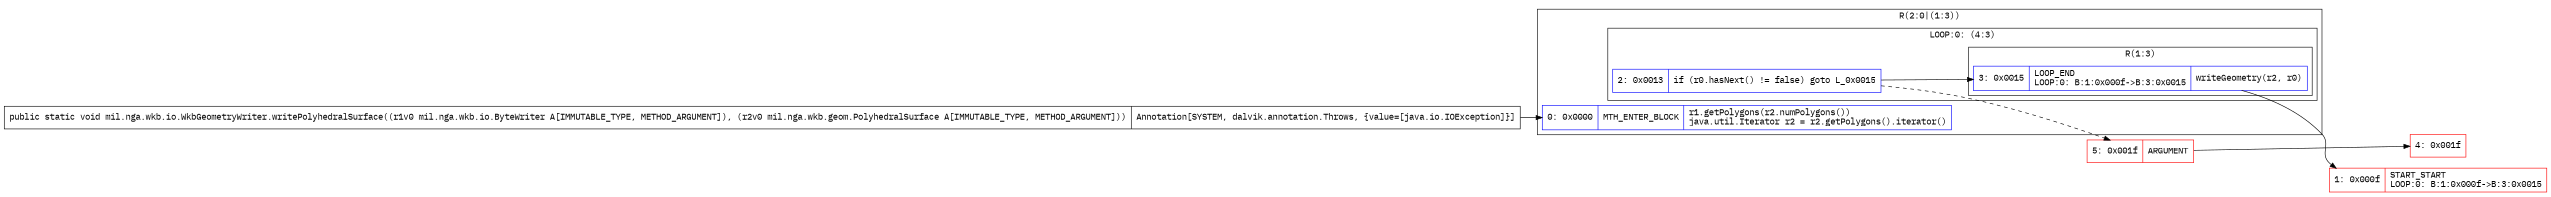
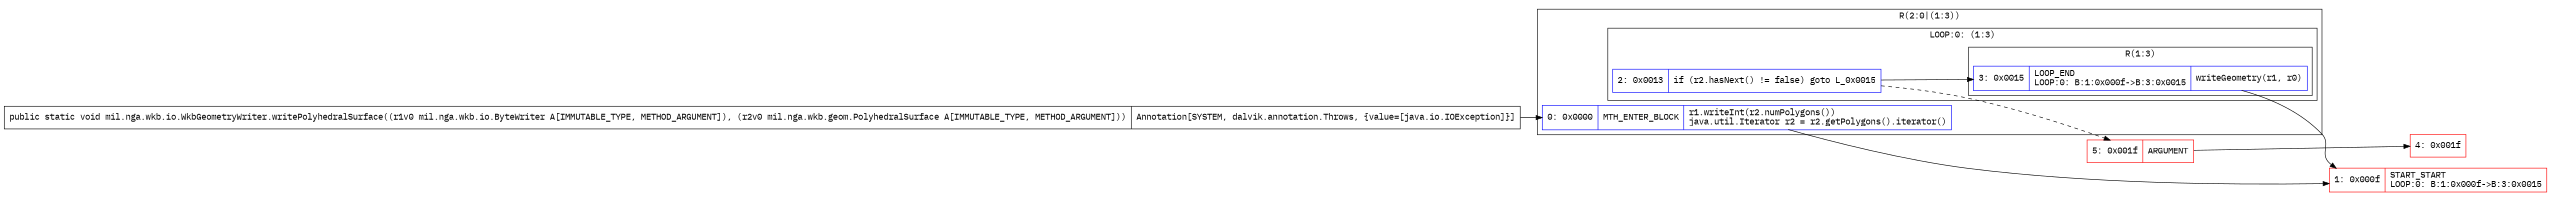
(1962, 35) -> (1962, 35)
(2249, 78) -> (2249, 78)
(1775, 81) -> (1775, 81)
(1770, 113) -> (1762, 113)
none -> (2053, 177)
